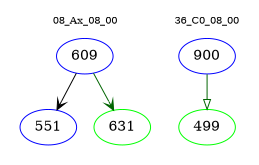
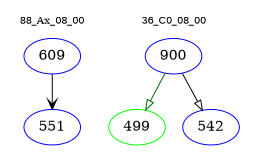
(85, 21) -> (52, 21)
(122, 127) -> none
none -> (211, 127)
